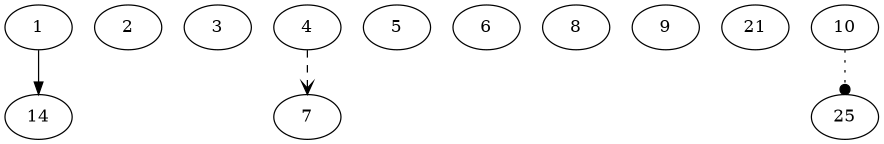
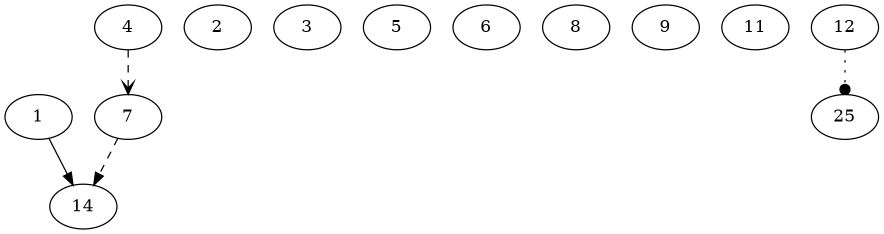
(755, 27) -> (755, 27)
(845, 27) -> (845, 27)
none -> (109, 156)
